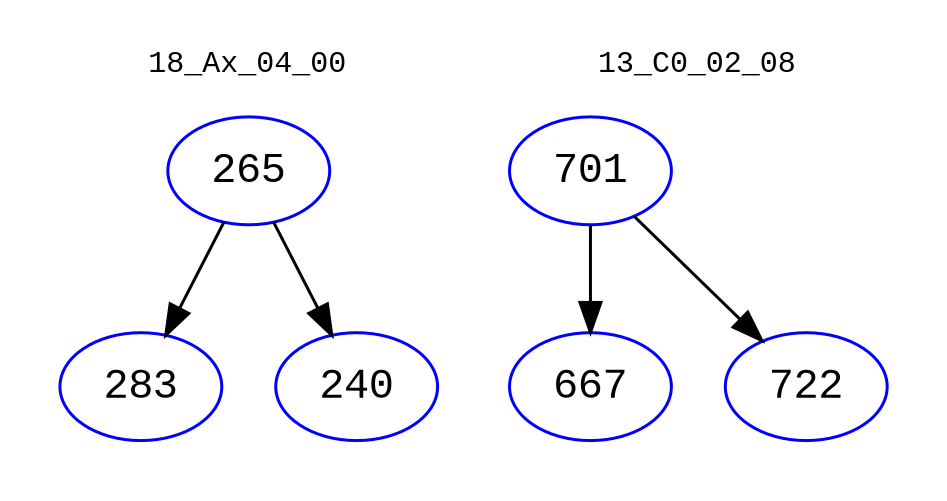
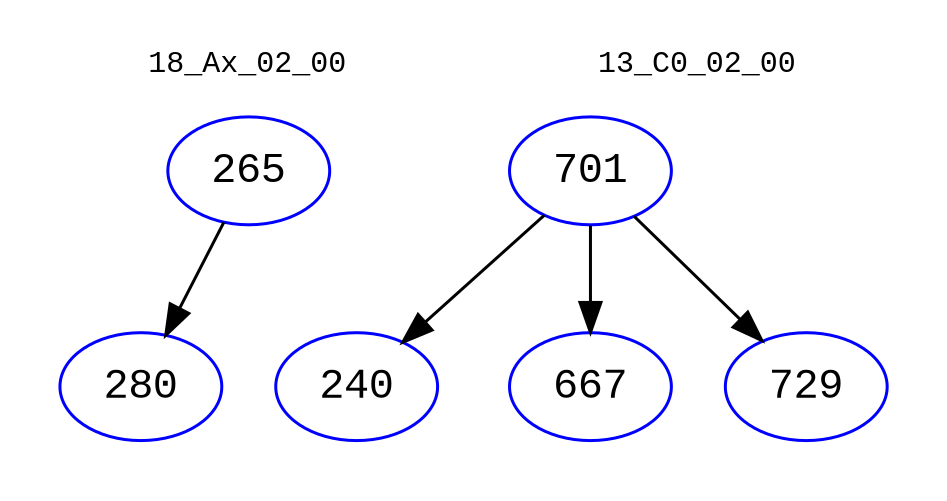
(249, 64) -> (249, 64)
(698, 64) -> (698, 64)
(296, 265) -> (506, 250)
(141, 387) -> (141, 387)
(806, 387) -> (806, 387)
